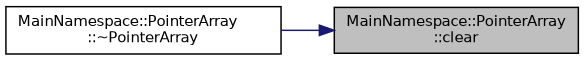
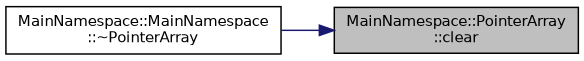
(143, 30) -> (143, 30)
